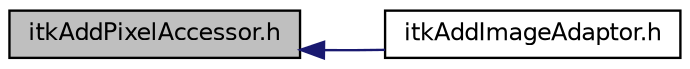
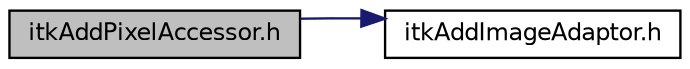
(355, 50) -> (331, 18)
